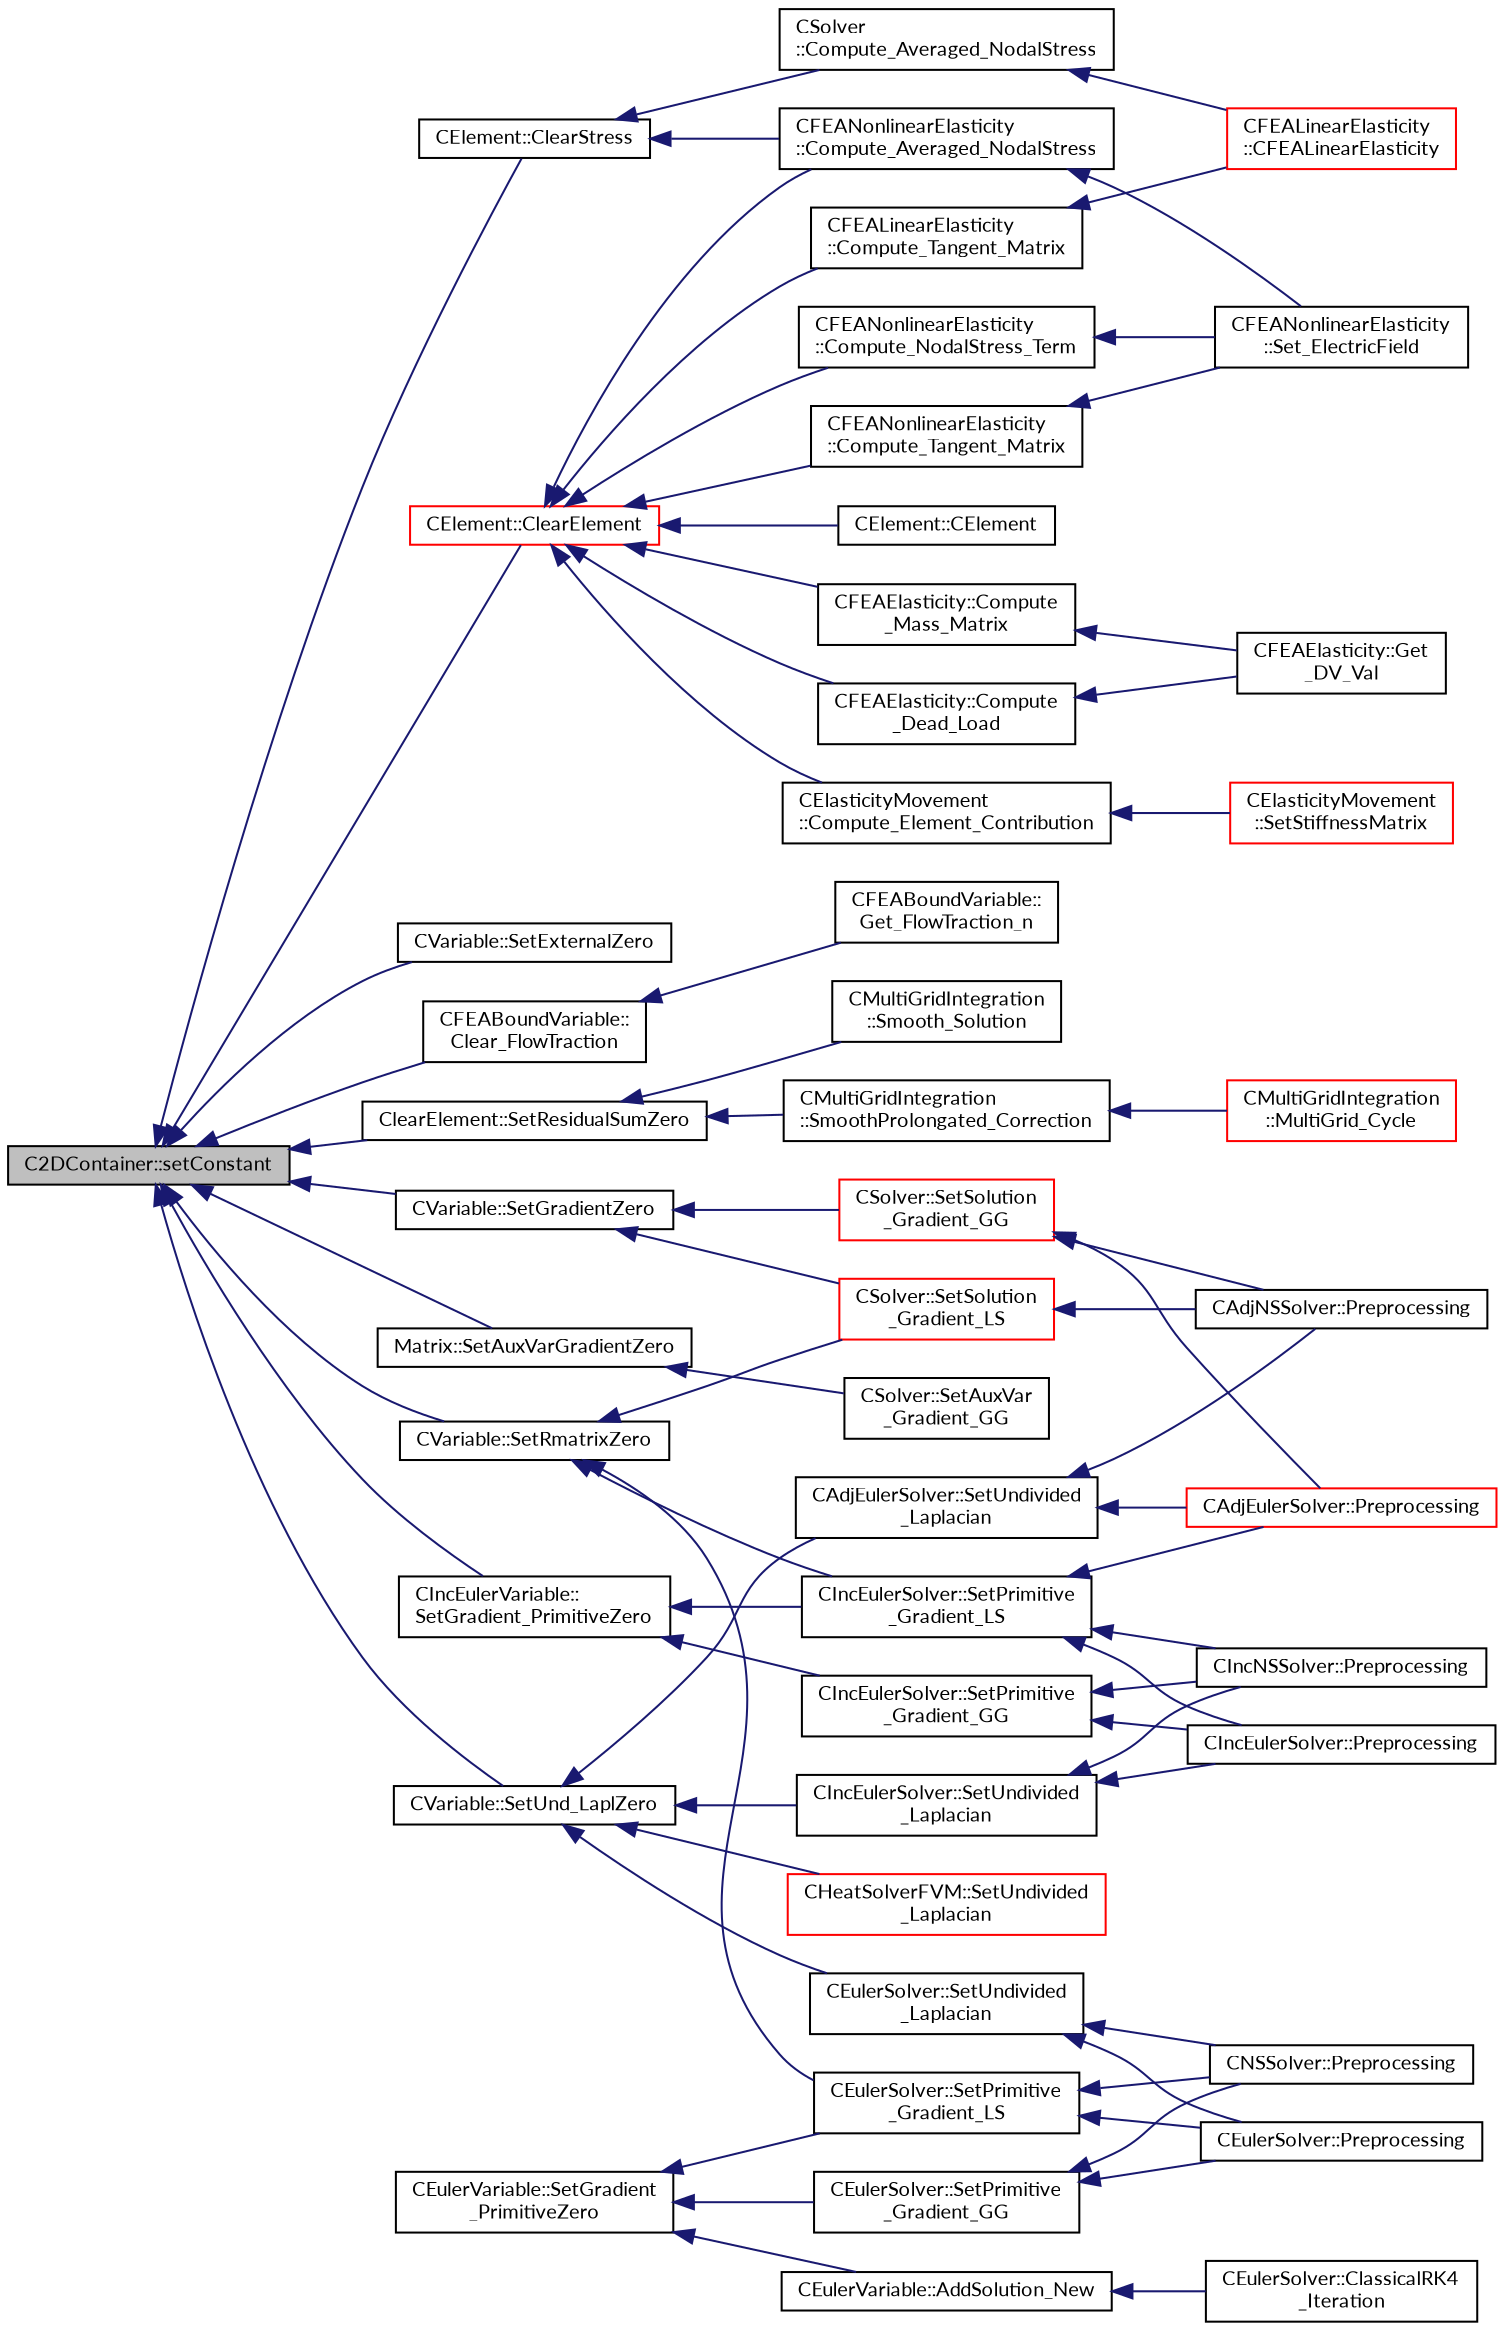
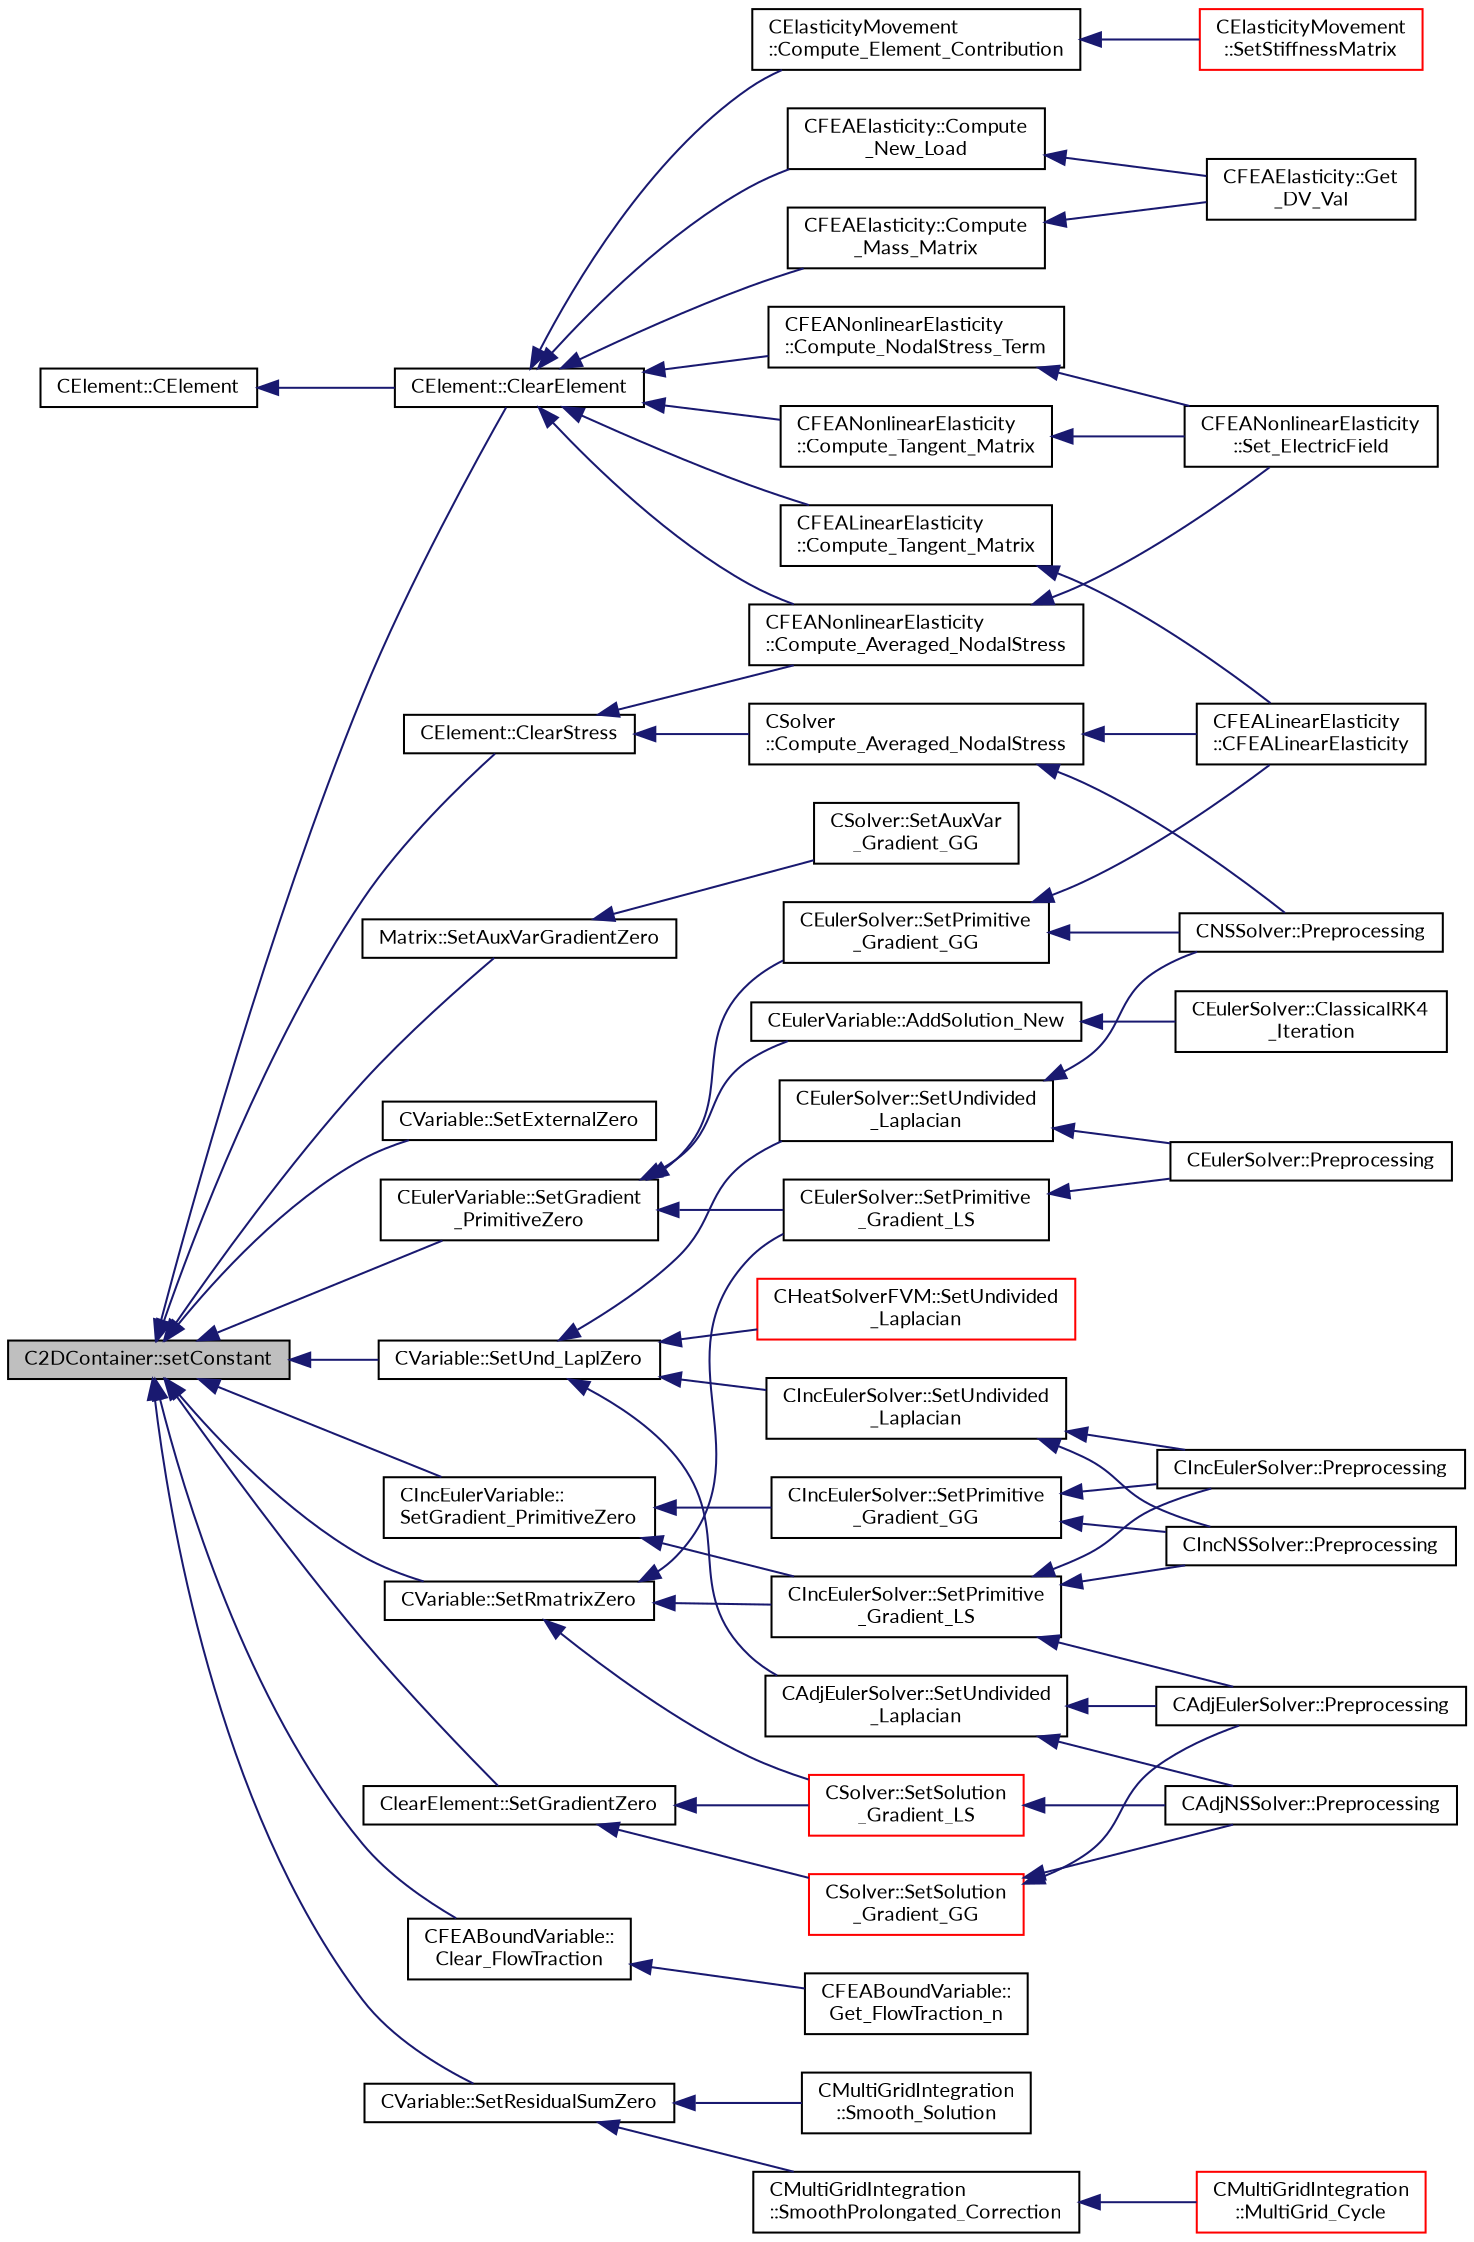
(1342, 139) -> (1311, 734)
(535, 525) -> (519, 388)
(759, 525) -> (337, 388)
(947, 714) -> (916, 139)
(535, 1121) -> (519, 2103)
(535, 1210) -> (519, 1805)
none -> (330, 1287)
(1342, 1508) -> (1311, 1706)
(1136, 2085) -> (1187, 842)
(1158, 2170) -> (1160, 840)
